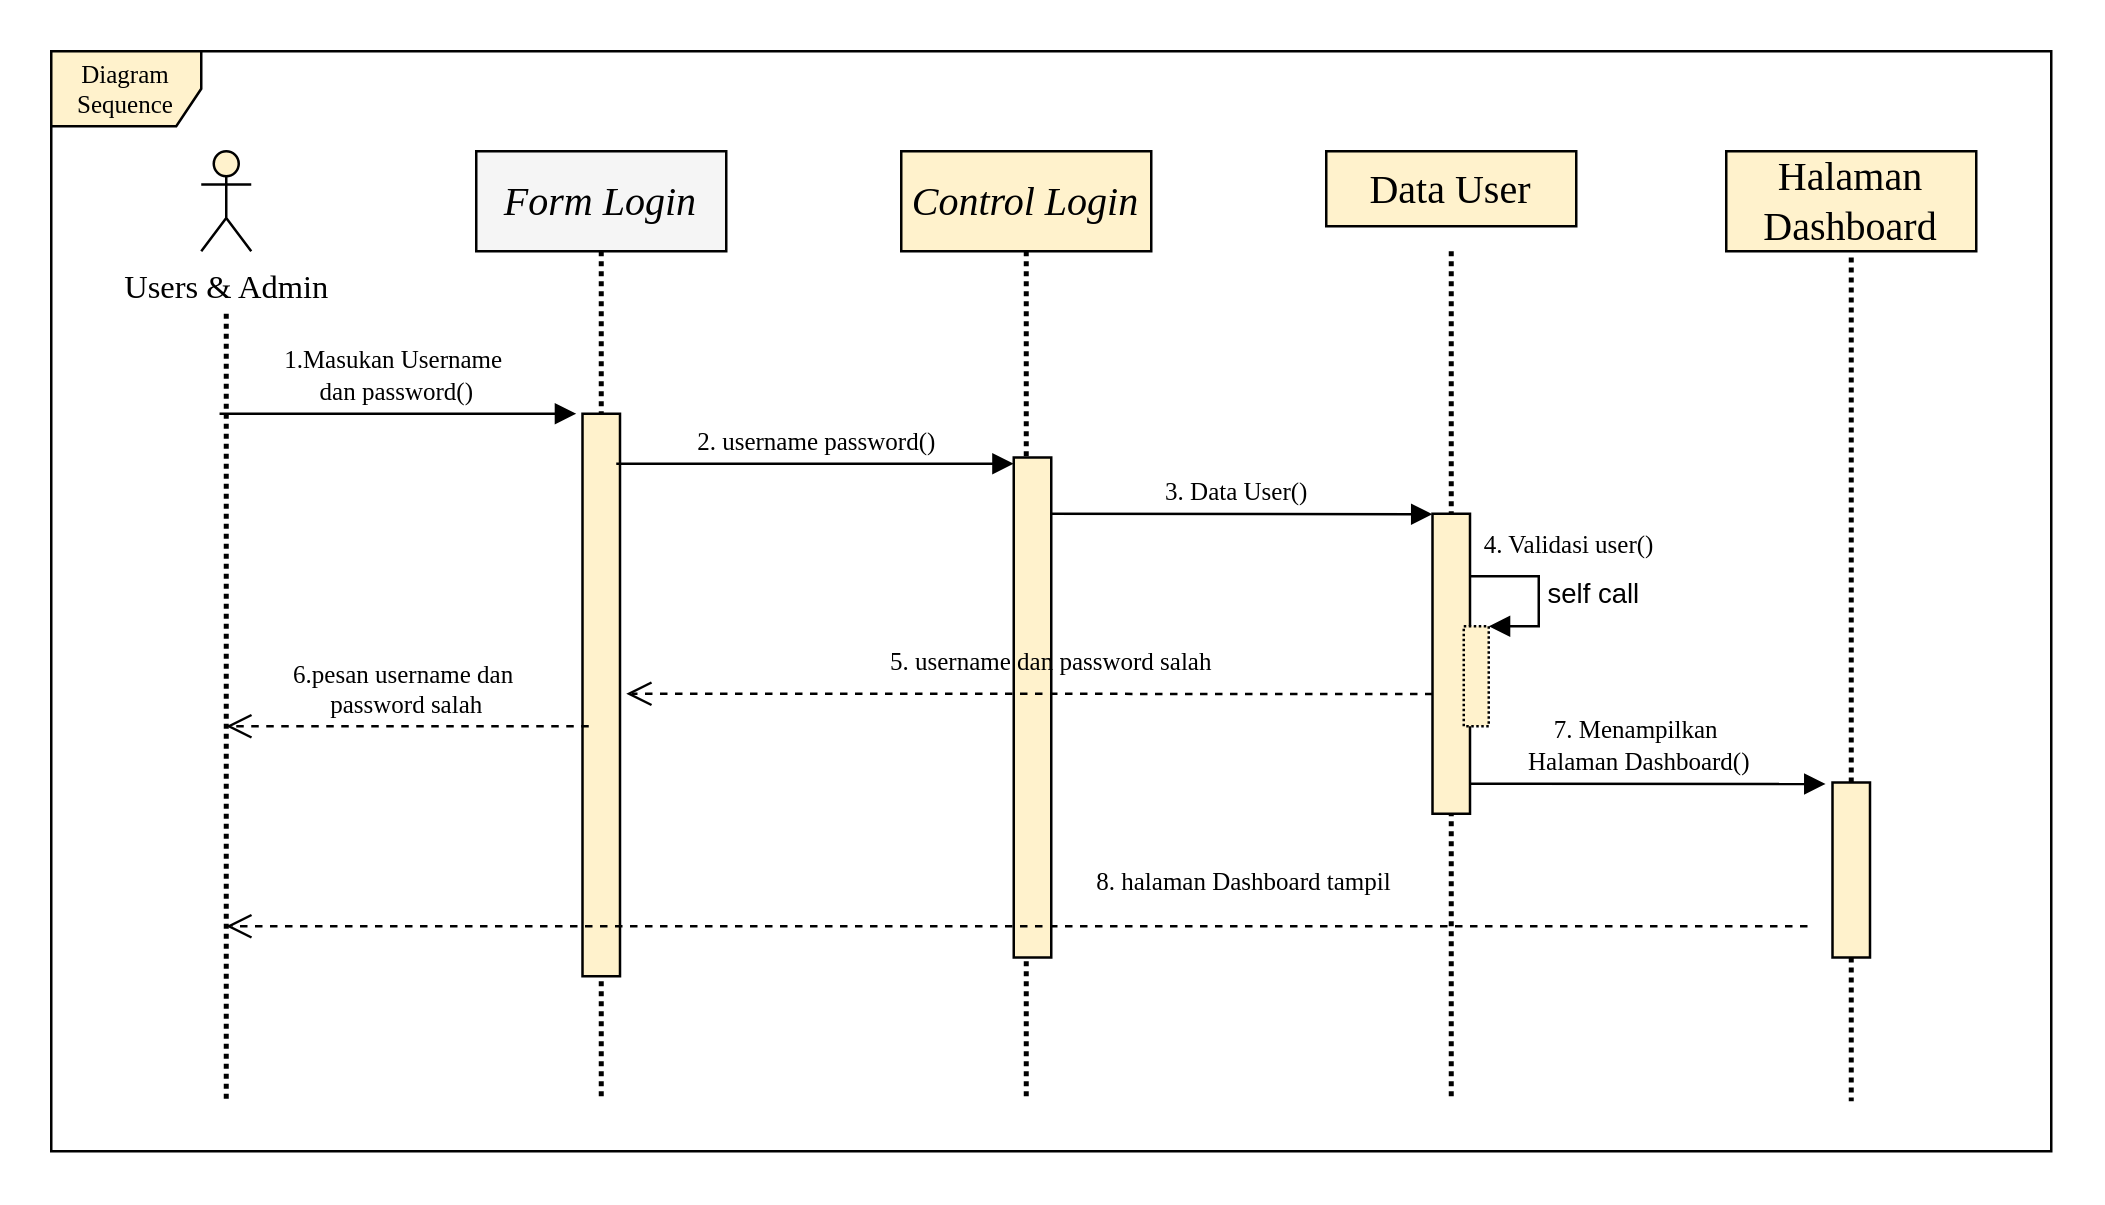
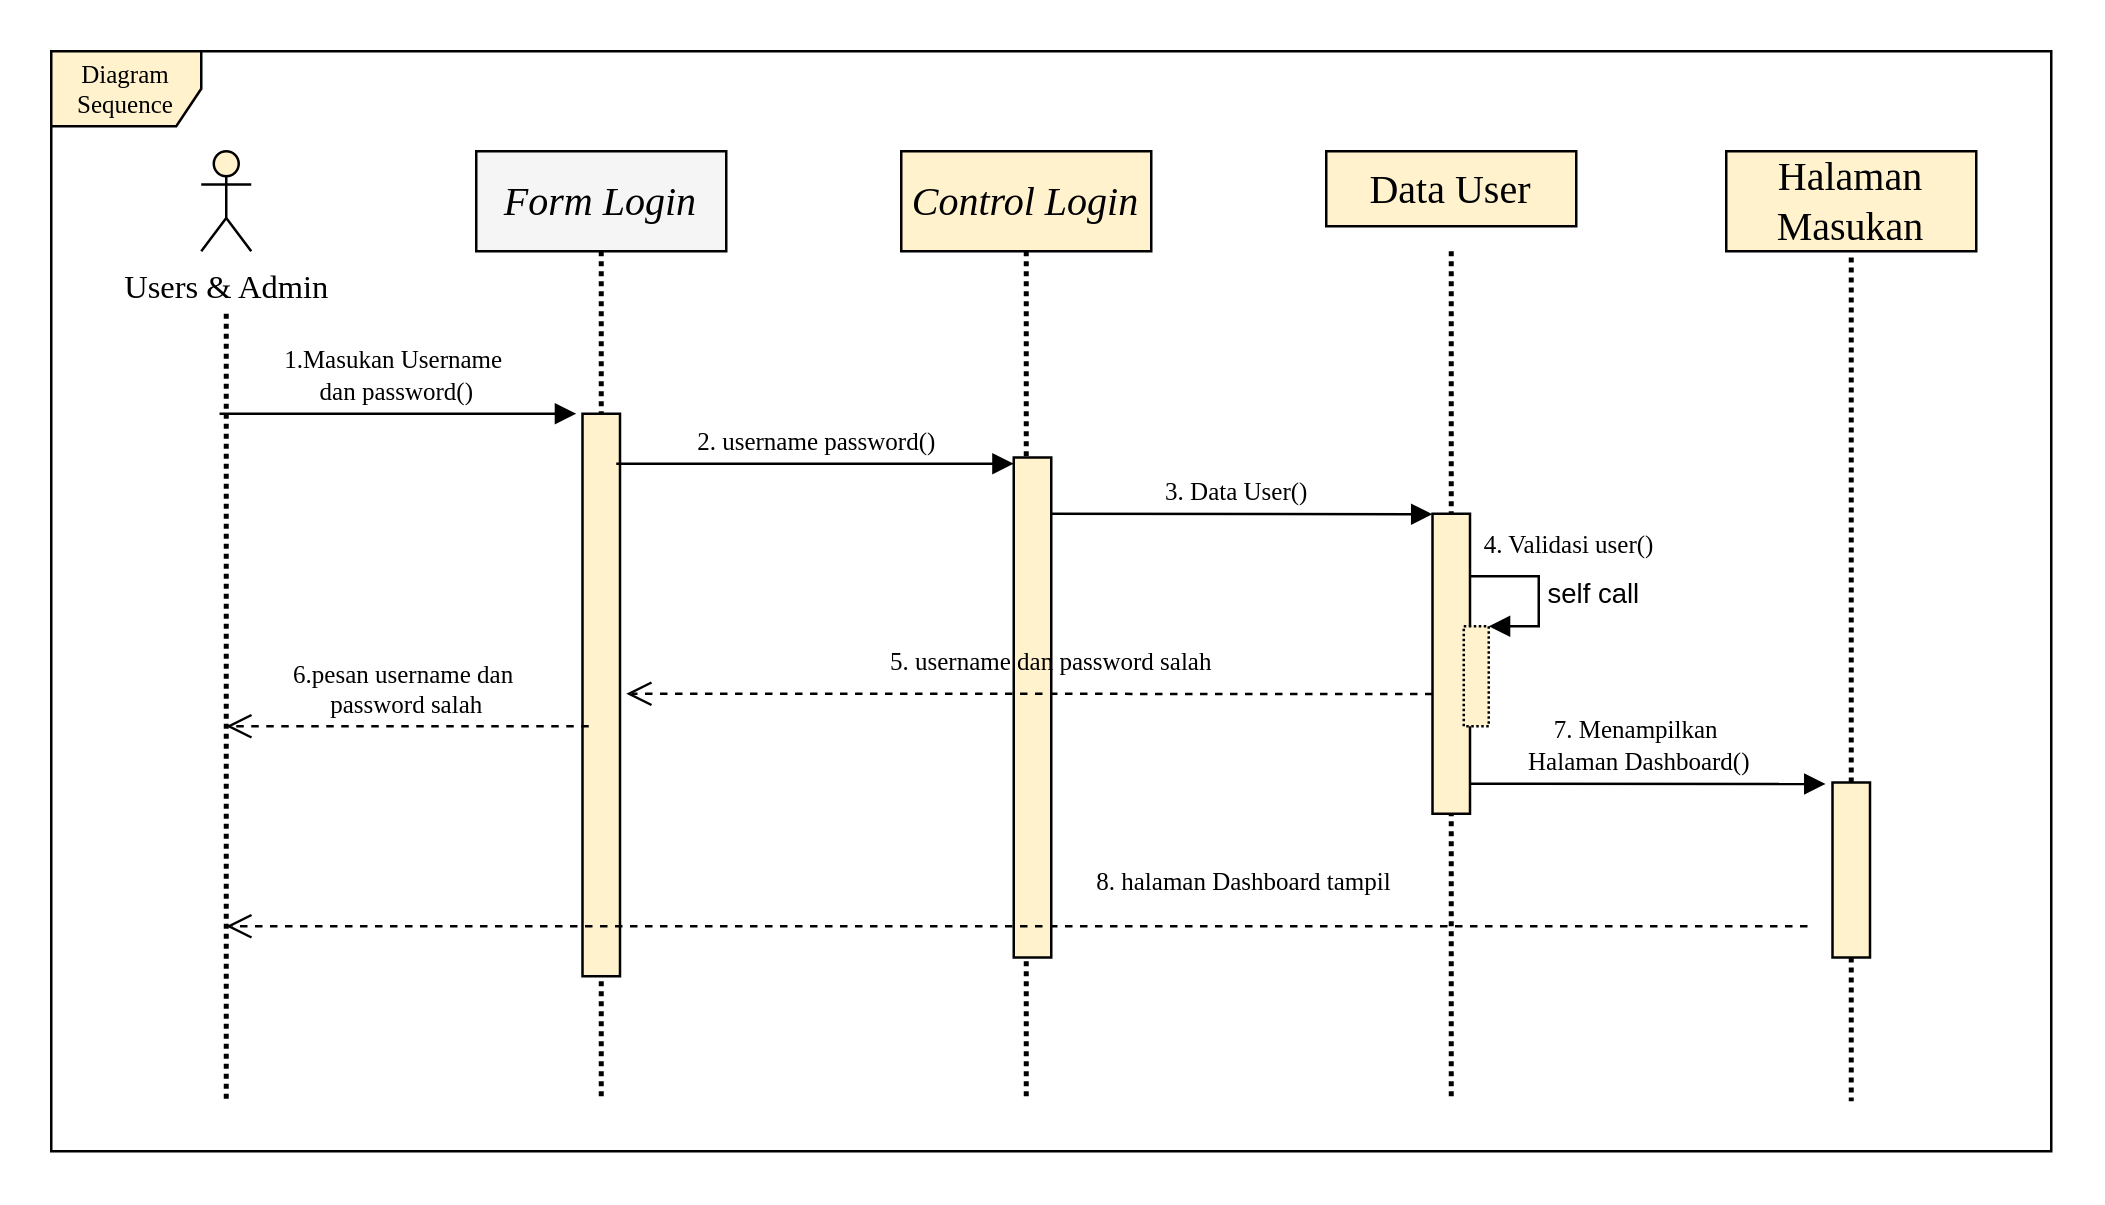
(1851, 201) -> (1851, 201)
